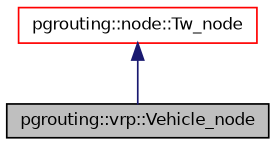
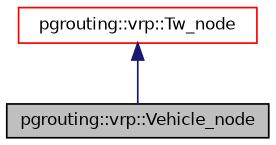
(138, 25) -> (138, 25)
